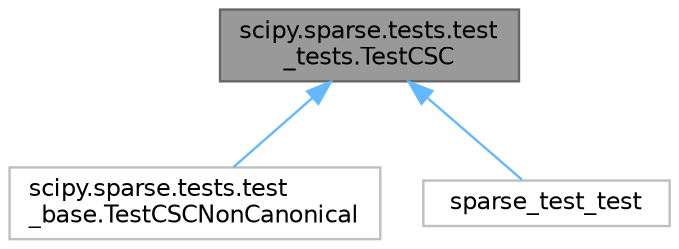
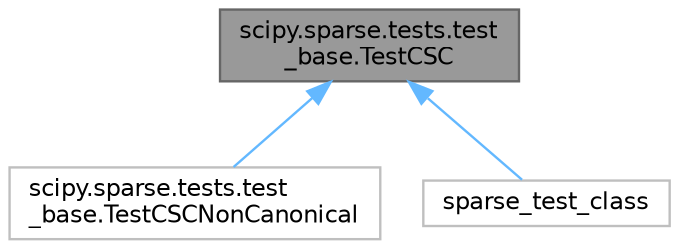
(370, 45) -> (370, 45)
(546, 203) -> (546, 203)
